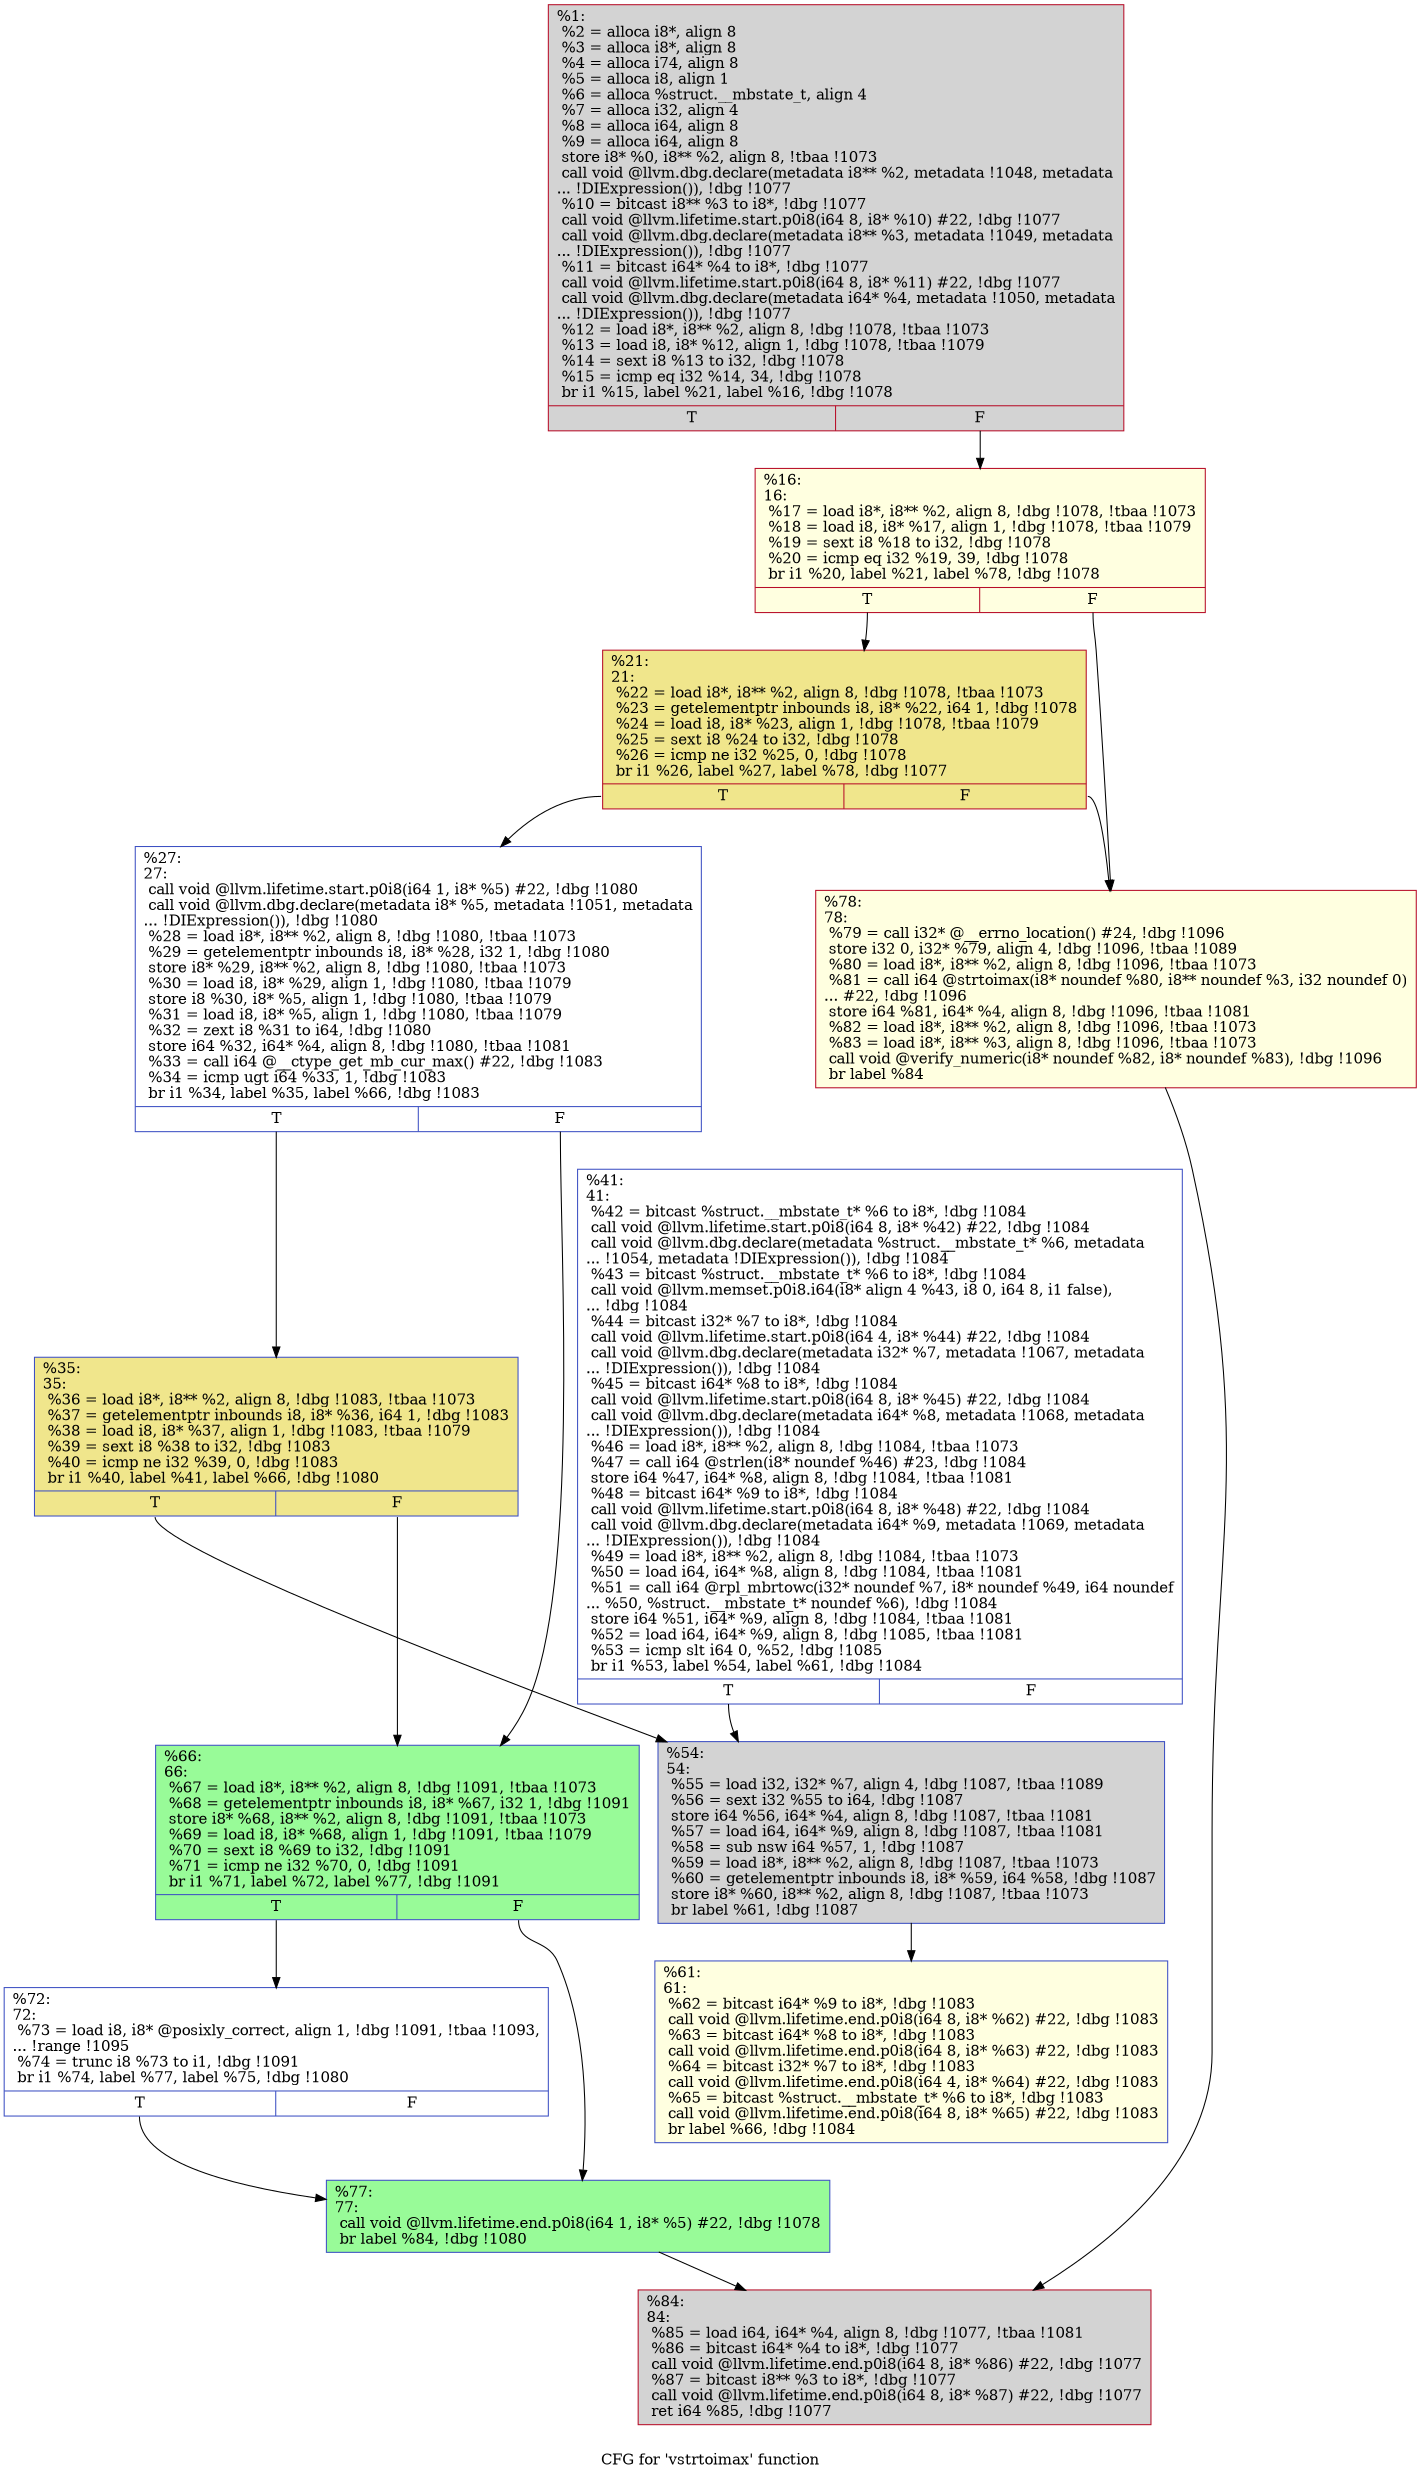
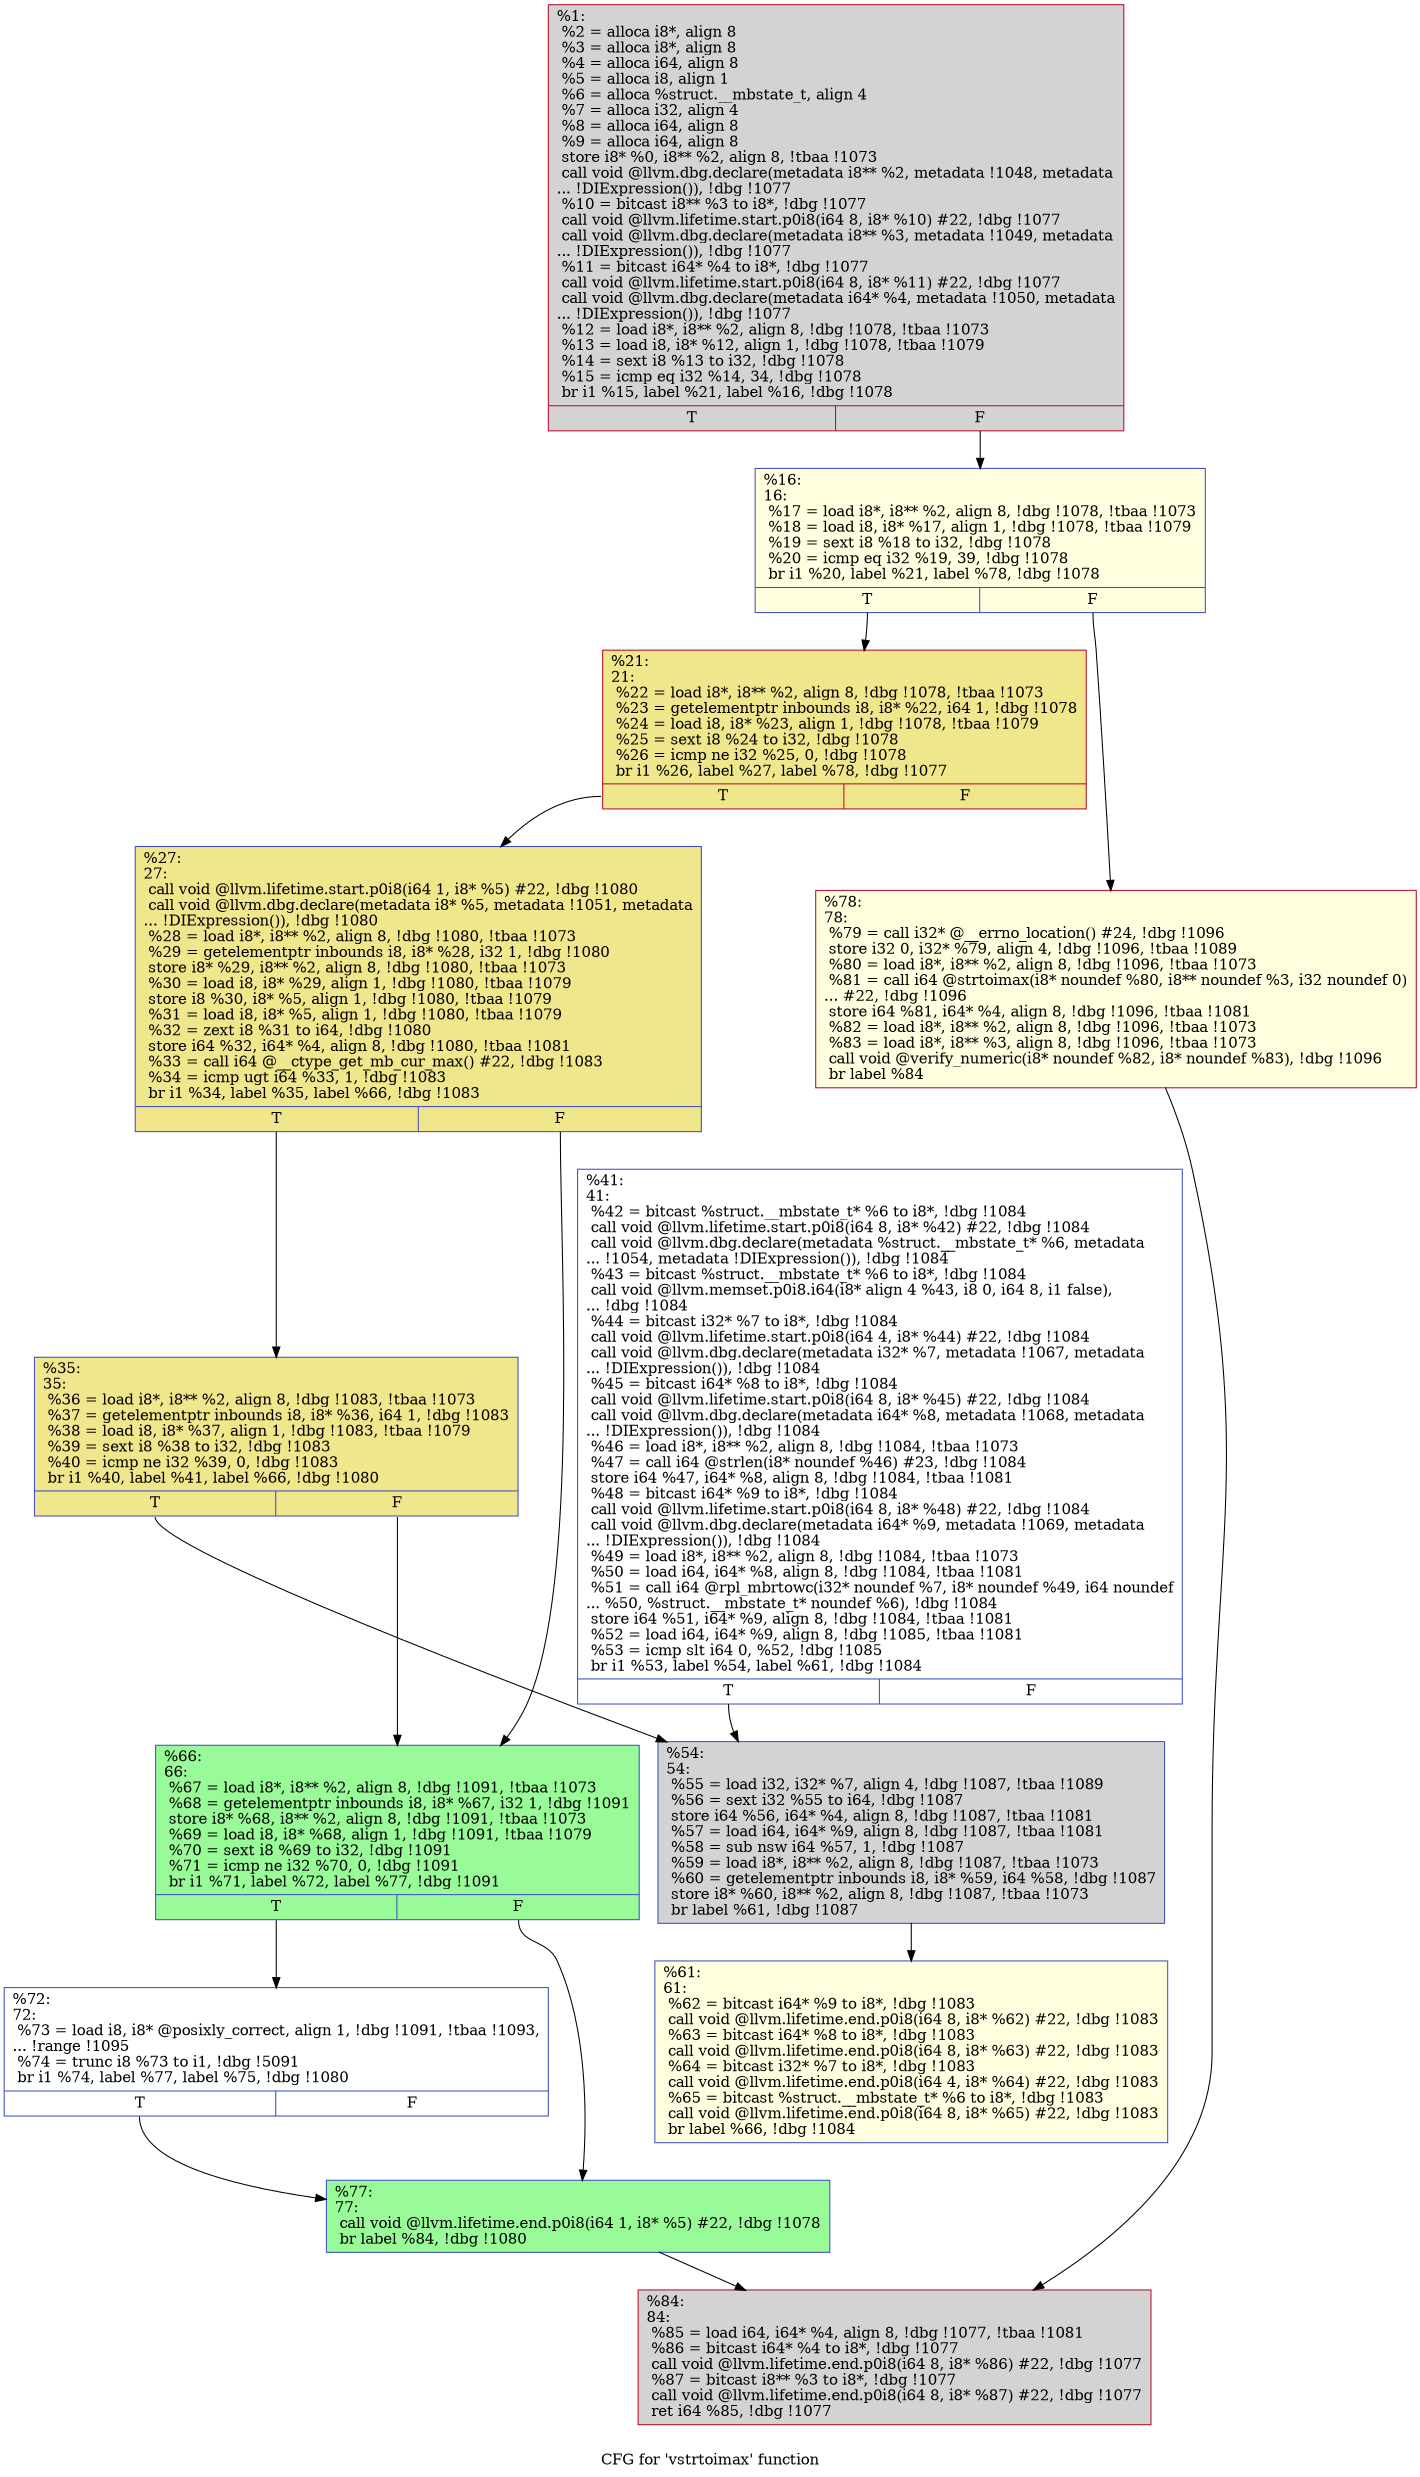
(648, 64) -> (648, 64)
(980, 540) -> (980, 540)
(1101, 823) -> none
(418, 989) -> (418, 989)
(156, 2062) -> (156, 2062)
